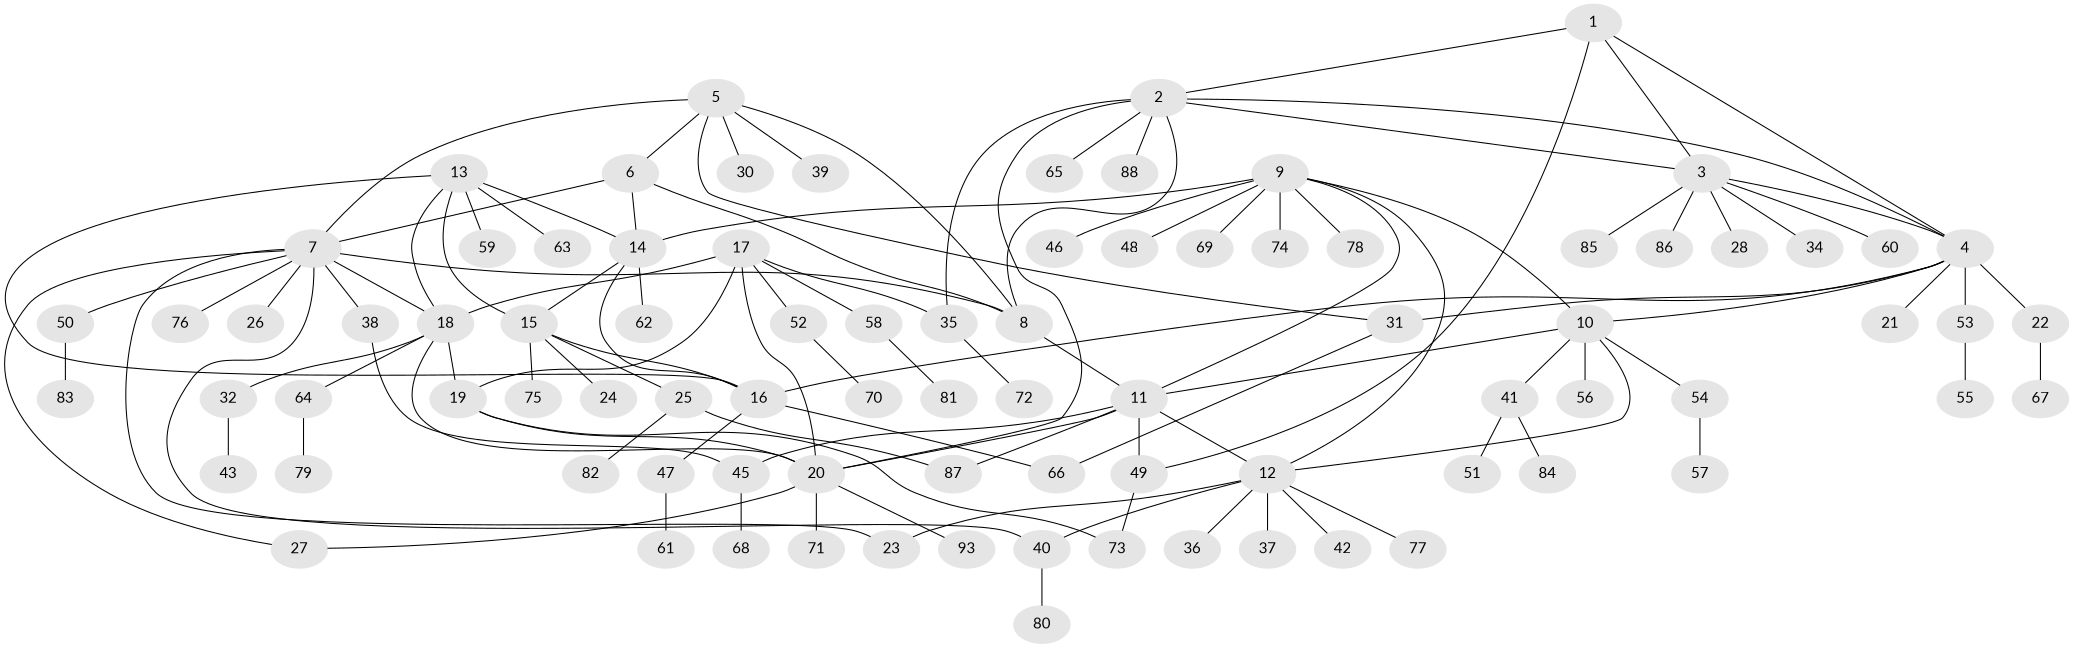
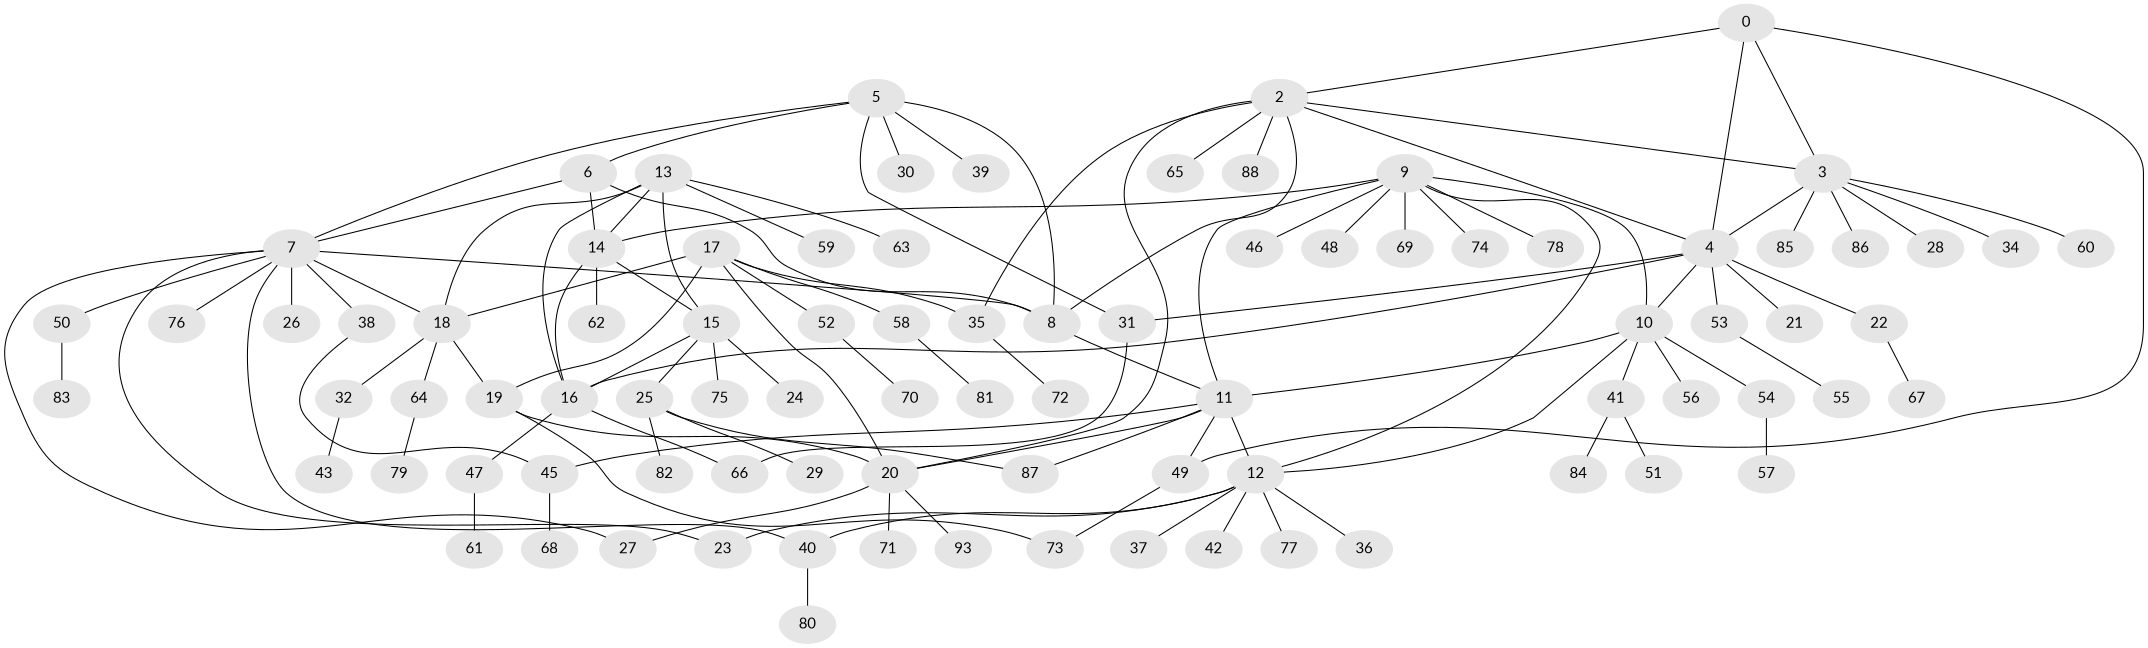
(1593, 23) -> (1747, 23)
(563, 450) -> none
none -> (815, 474)
